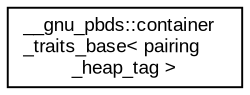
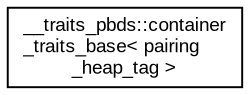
(125, 47) -> (125, 47)
